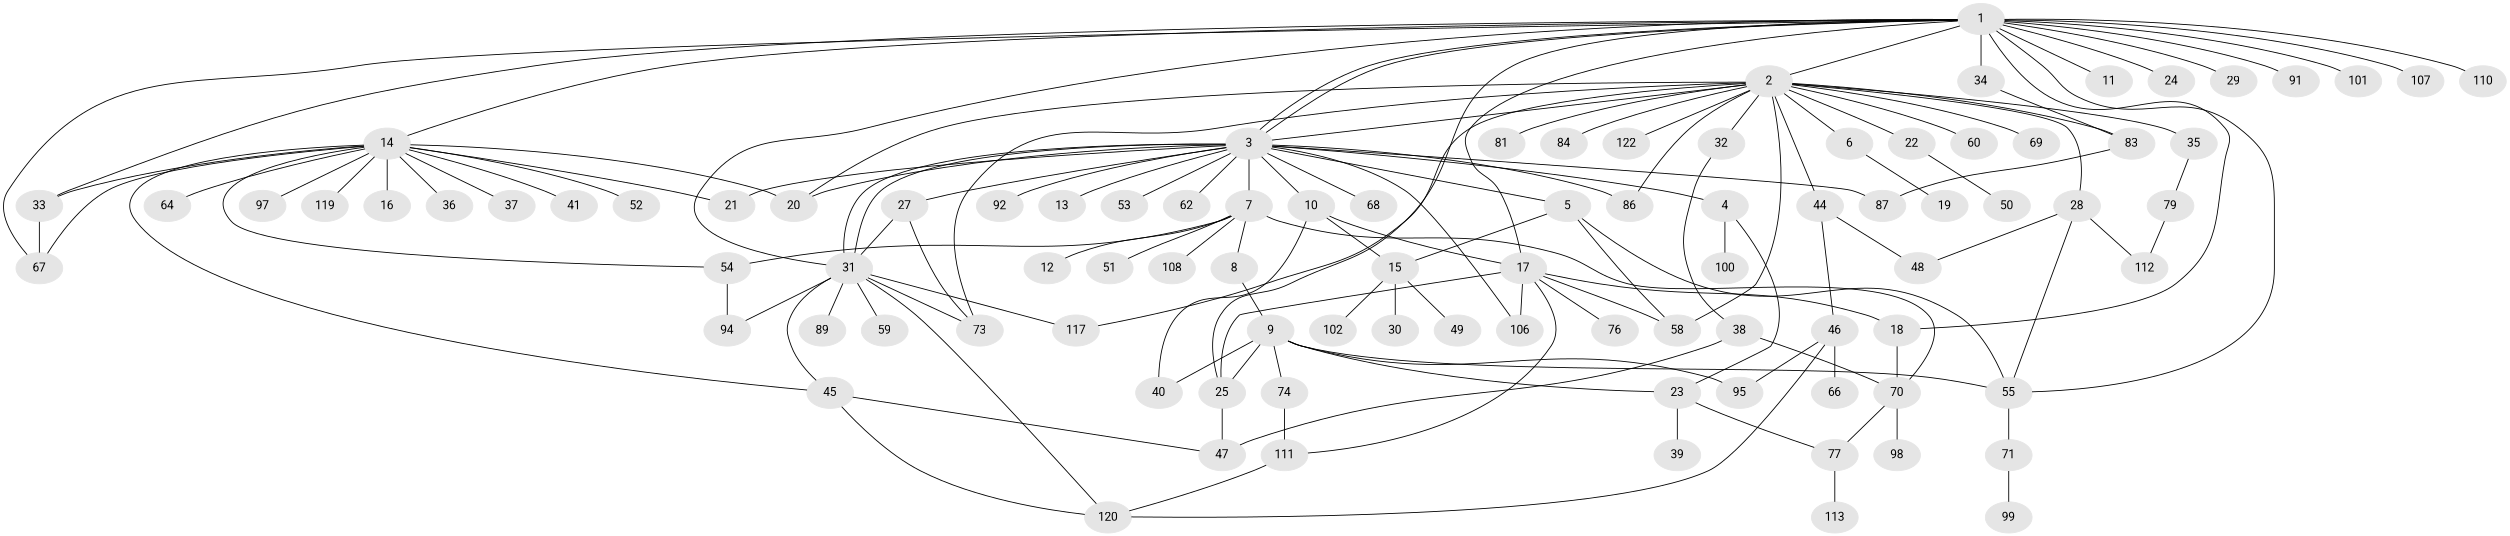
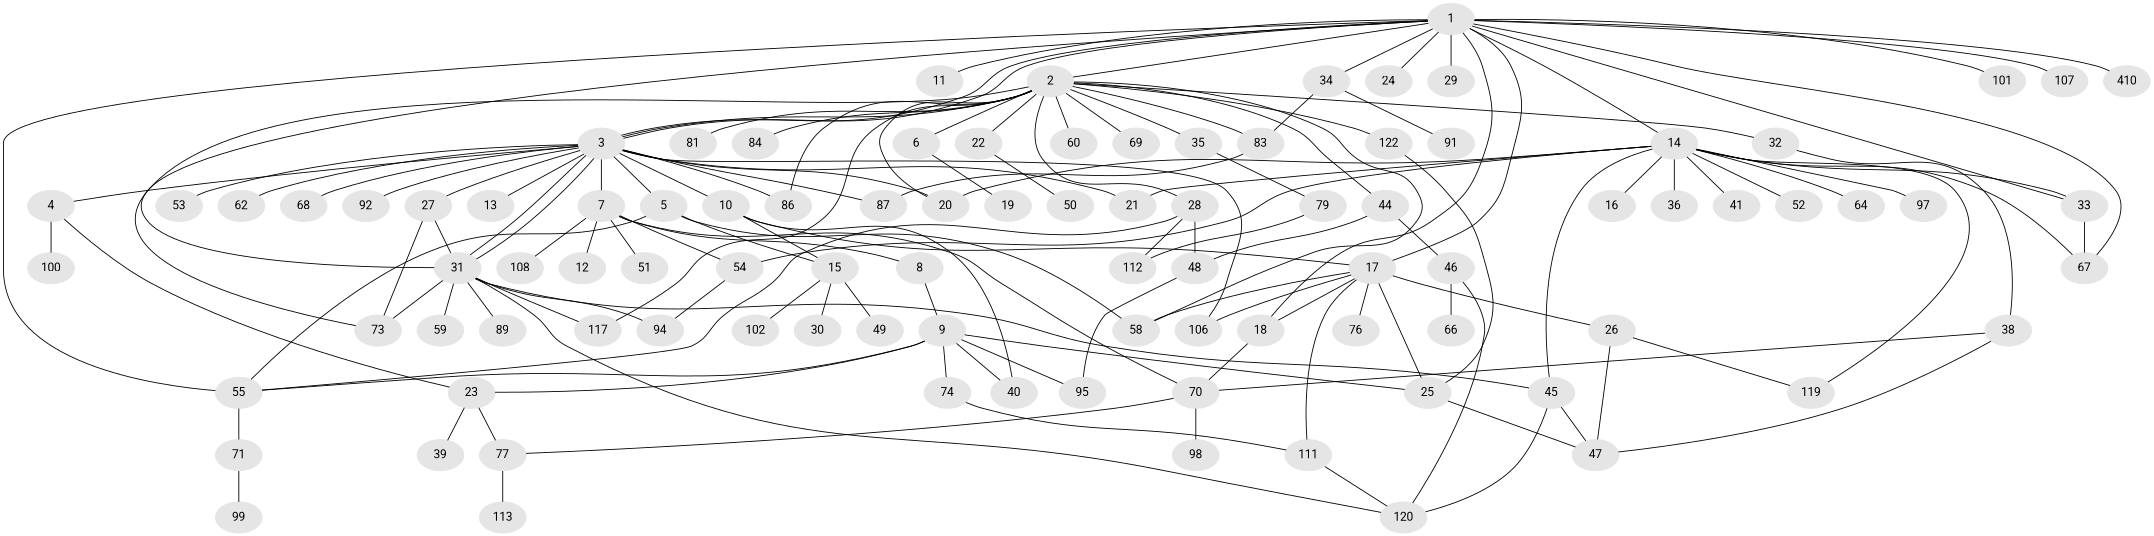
(2143, 38) -> (1389, 112)
(1505, 71) -> (1485, 263)
(2483, 81) -> (2127, 81)
(512, 206) -> none
none -> (1612, 331)
(1787, 362) -> (1117, 308)
